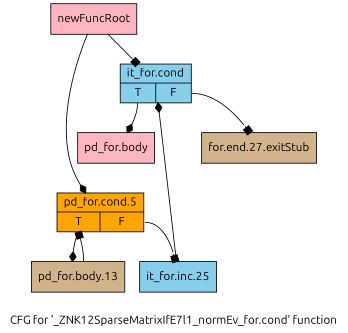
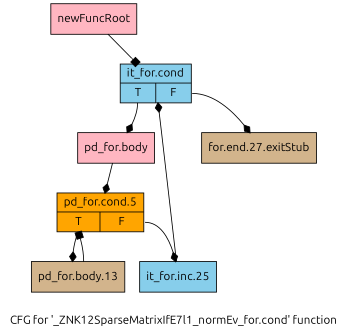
(221, 104) -> (221, 104)
(67, 109) -> (110, 173)
(163, 233) -> (163, 233)
